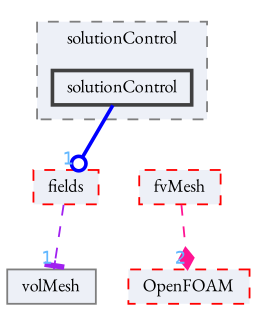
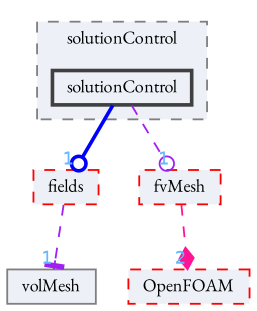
none -> (147, 131)
